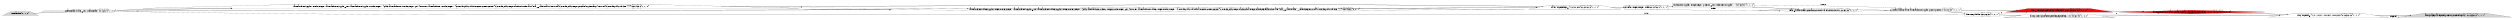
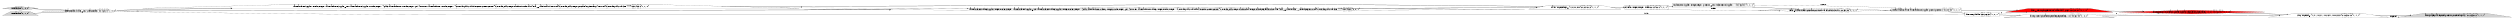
none -> (20, 8)
